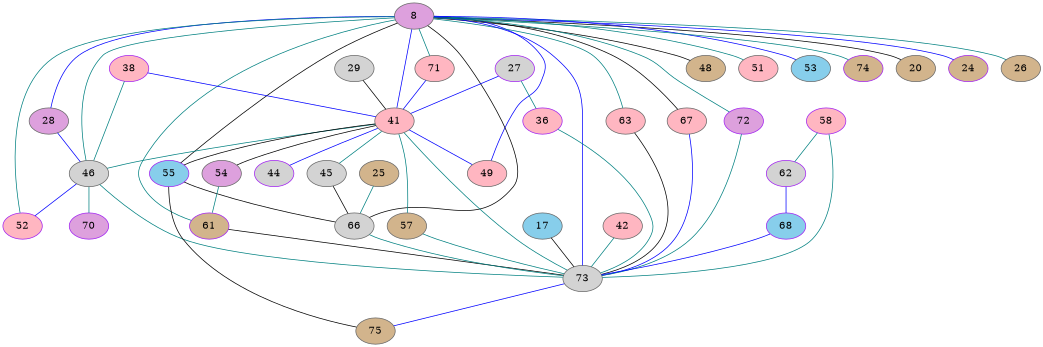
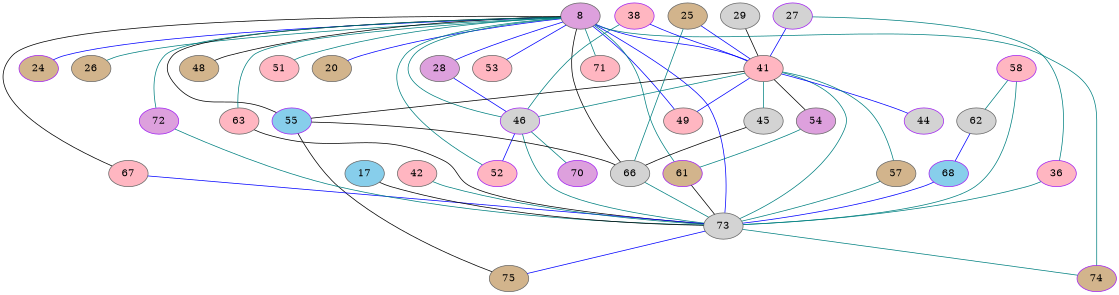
(774, 38) -> (416, 42)
(811, 69) -> (492, 69)
(415, 95) -> (726, 42)
(89, 174) -> (520, 121)
(786, 174) -> (976, 121)
none -> (910, 252)
